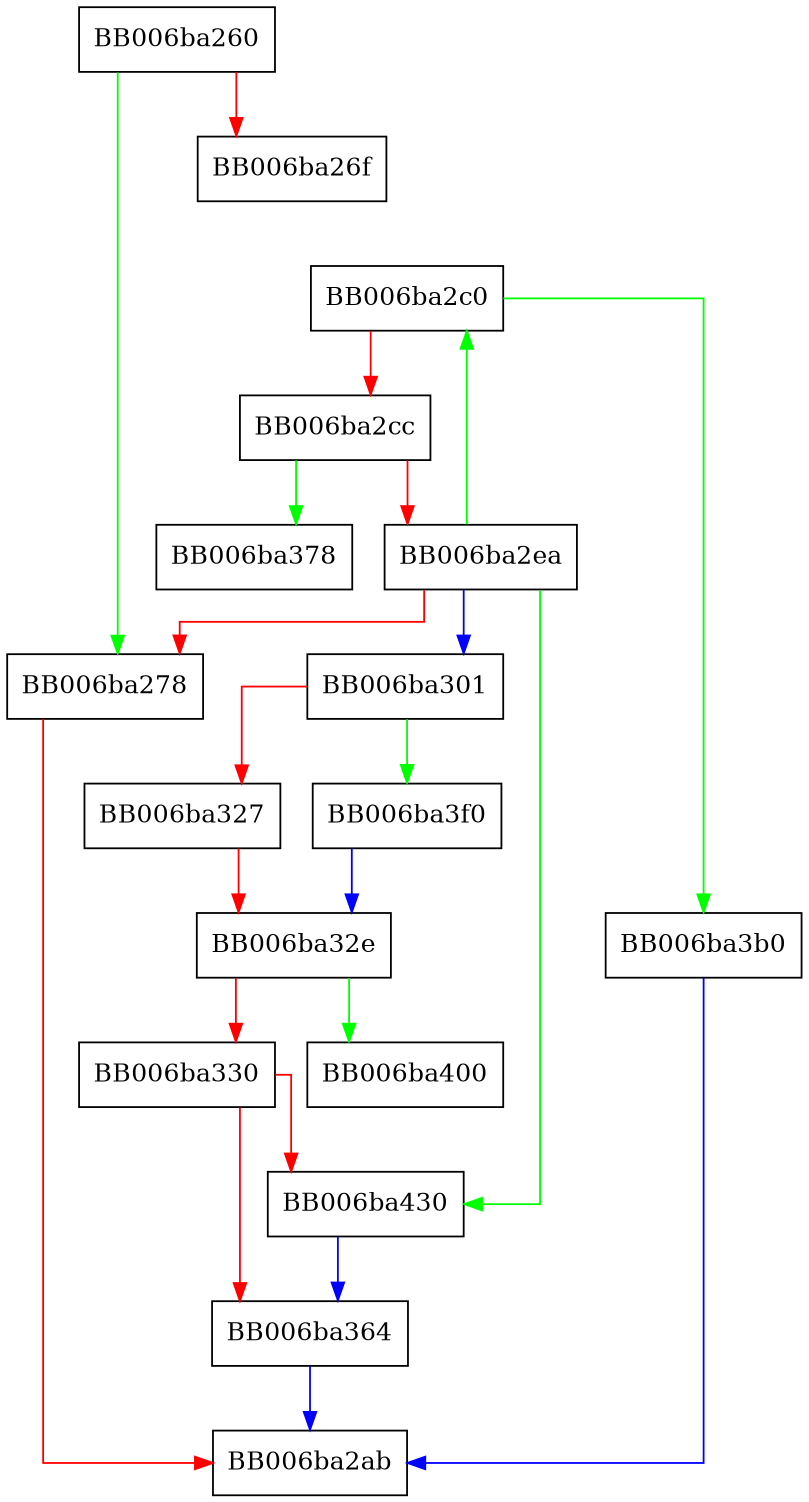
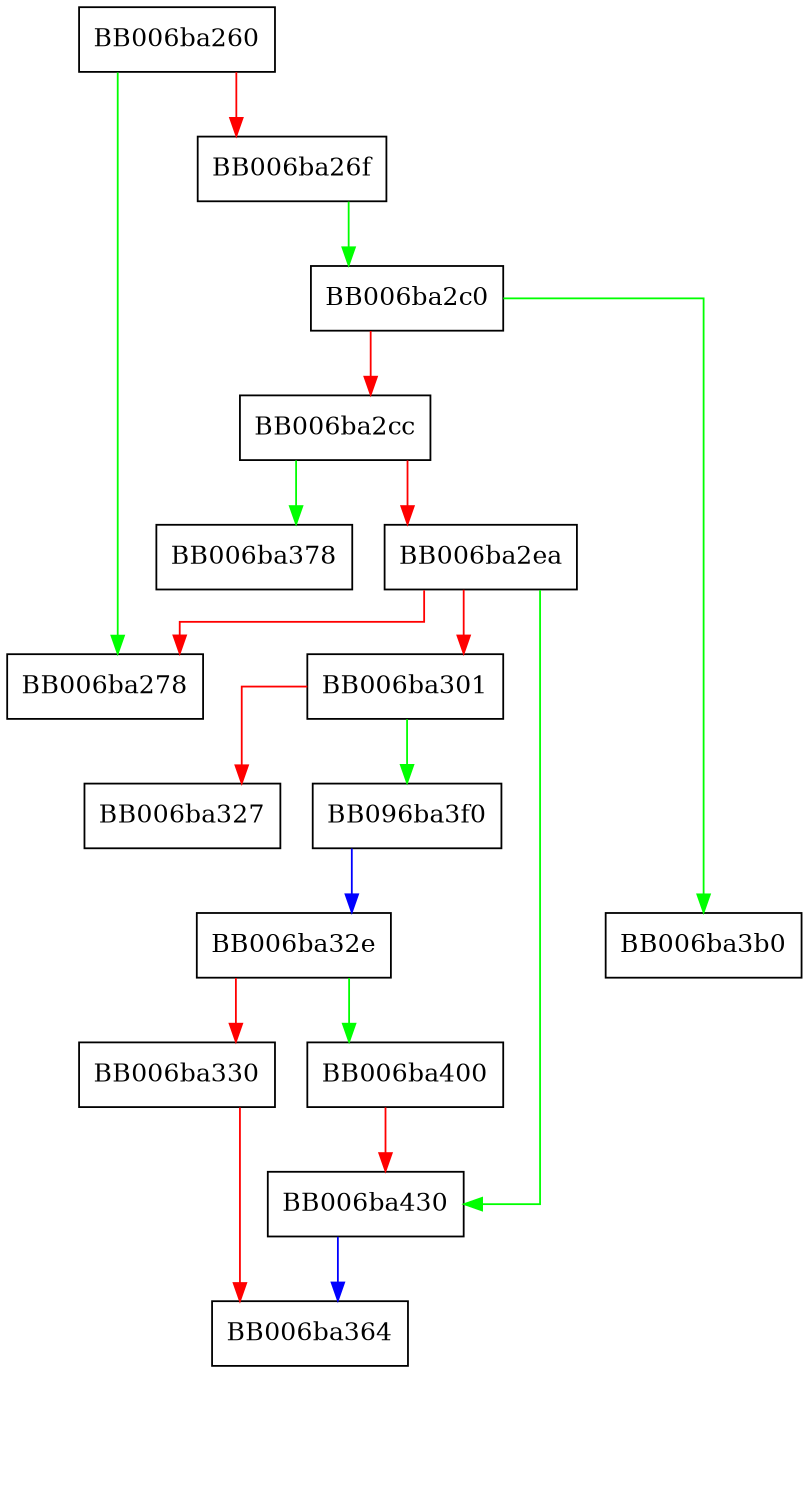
(467, 437) -> (349, 224)
(464, 613) -> (464, 613)
(407, 816) -> (407, 816)
(239, 871) -> none
(291, 1106) -> (386, 1130)
(310, 1463) -> none
